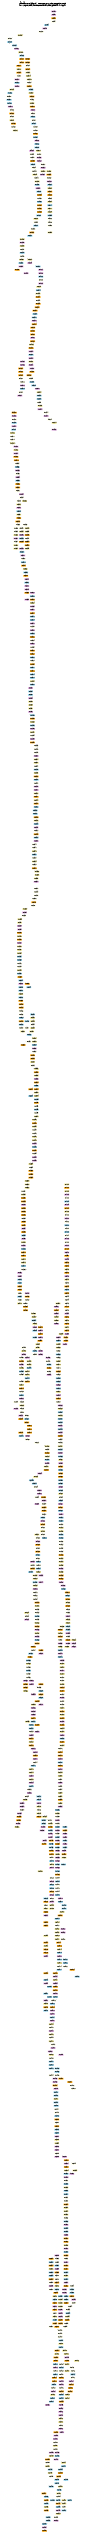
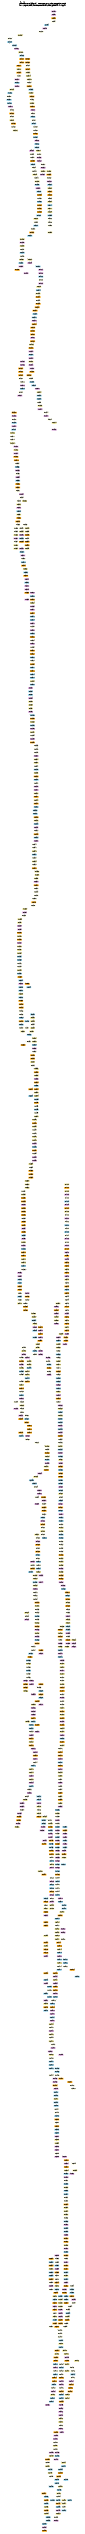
none -> (36, 885)
(33, 1647) -> (33, 1647)
(60, 1793) -> (60, 1793)
none -> (44, 1875)
none -> (49, 1990)
(64, 2293) -> (64, 2293)
none -> (46, 2514)
